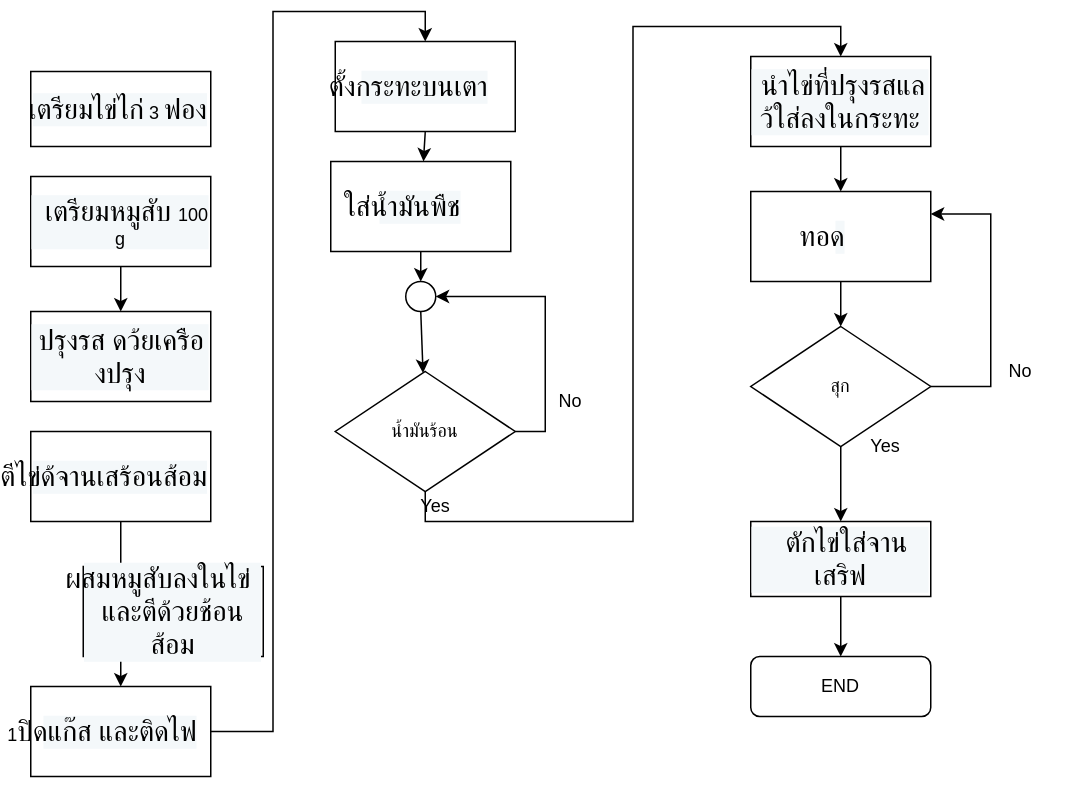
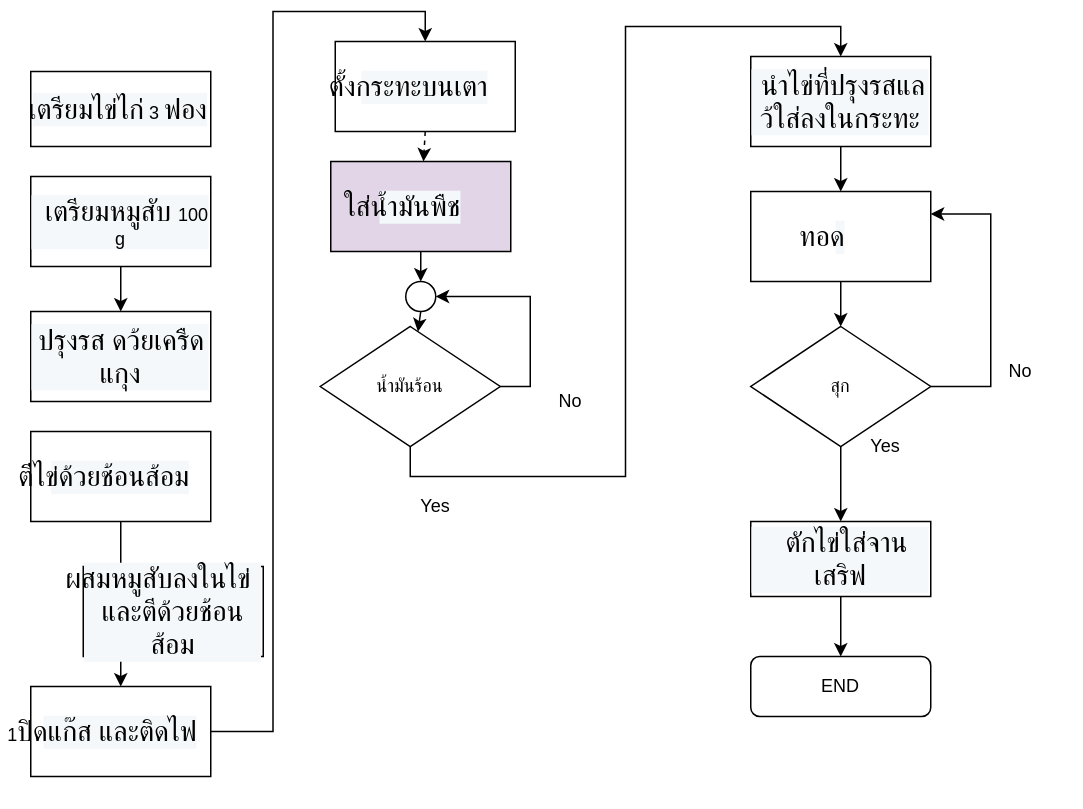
(425, 141) -> (425, 141)
(421, 206) -> (421, 206)
(121, 356) -> (121, 356)
(425, 431) -> (410, 386)
(121, 476) -> (121, 476)
